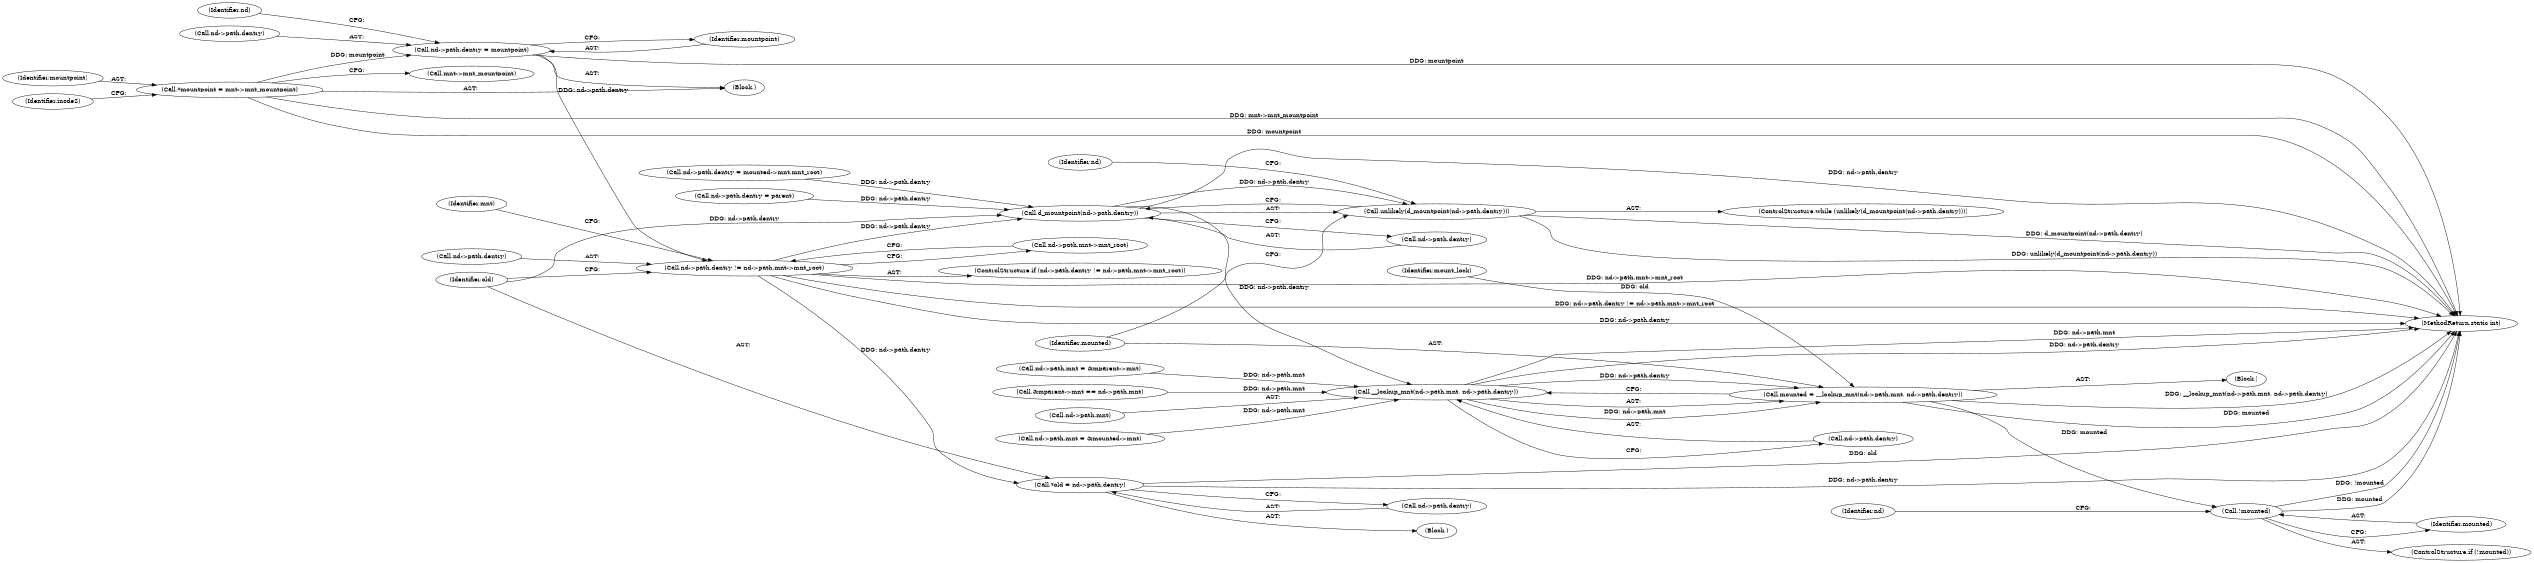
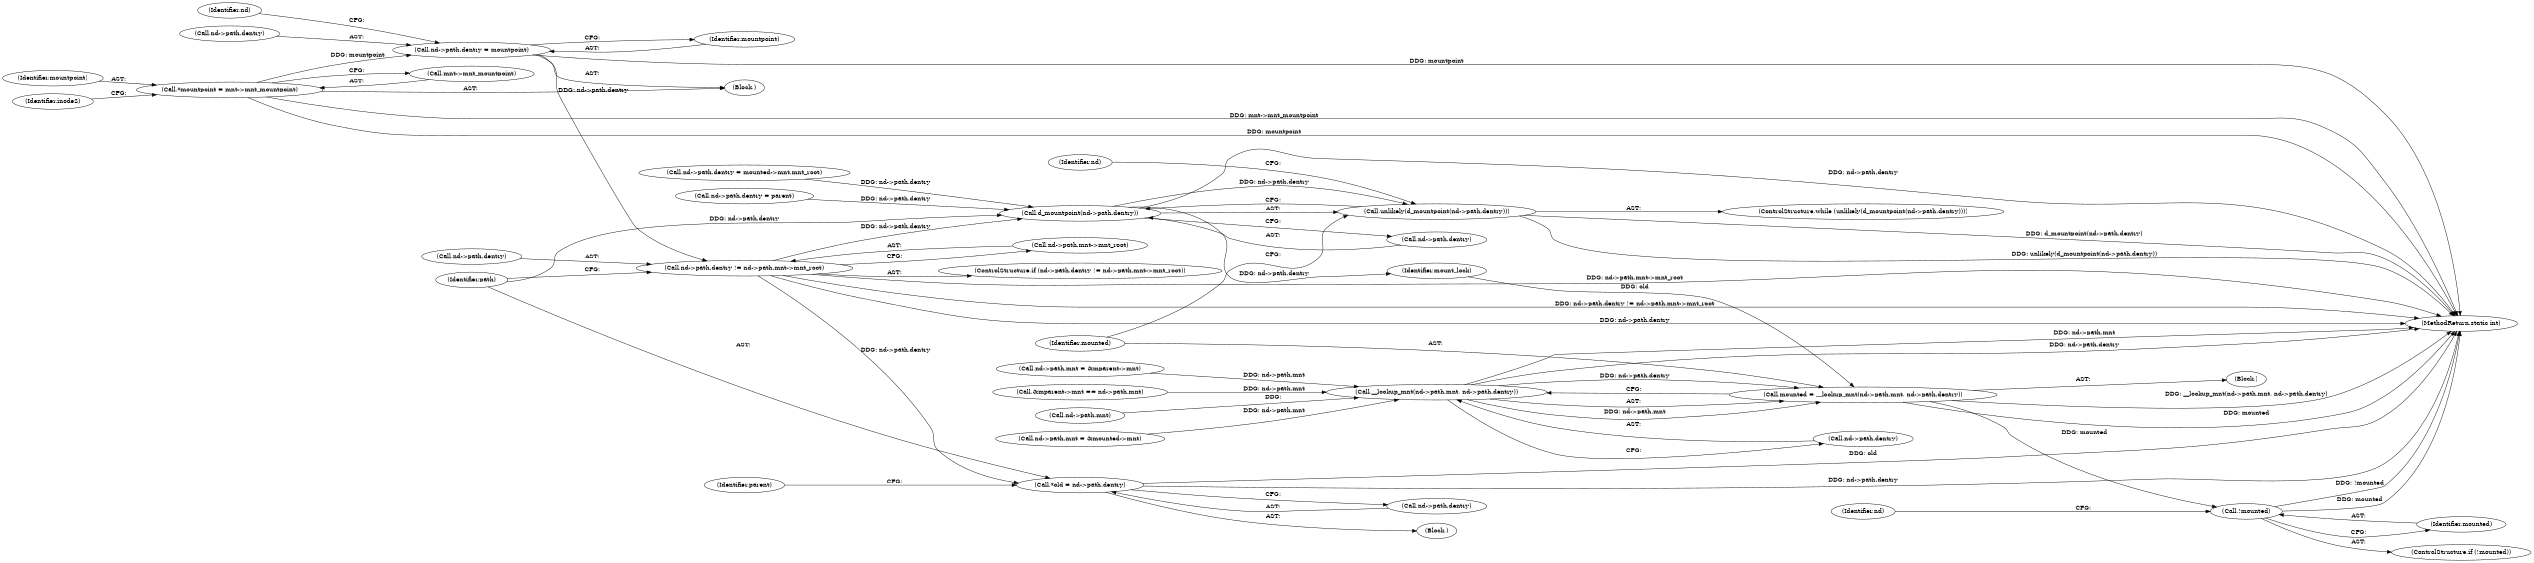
none -> (377, 85)
(472, 204) -> none
(896, 246) -> (896, 246)
(472, 280) -> (472, 280)
(1236, 300) -> (1235, 279)
(1274, 397) -> (1274, 397)
none -> (744, 485)
